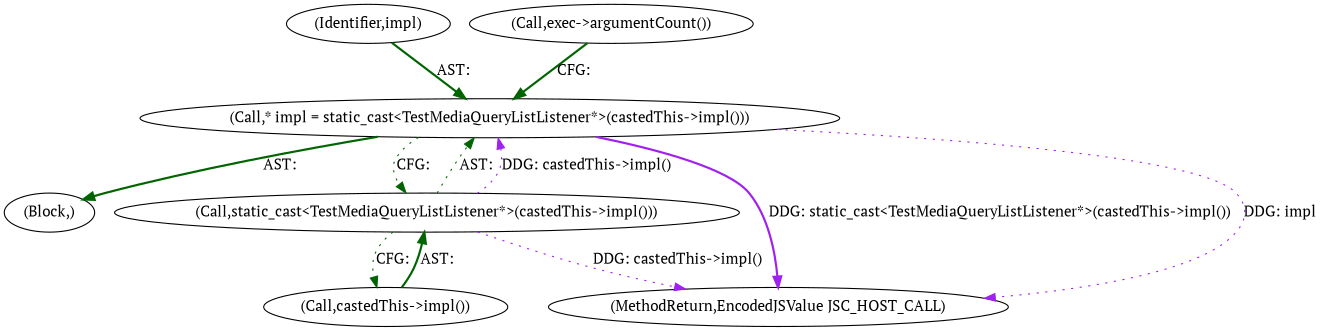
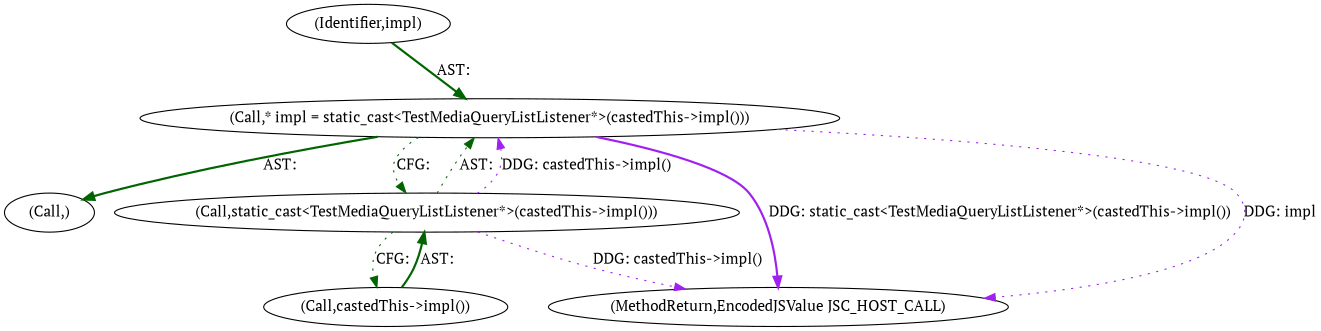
(611, 24) -> none
(49, 213) -> (49, 213)
